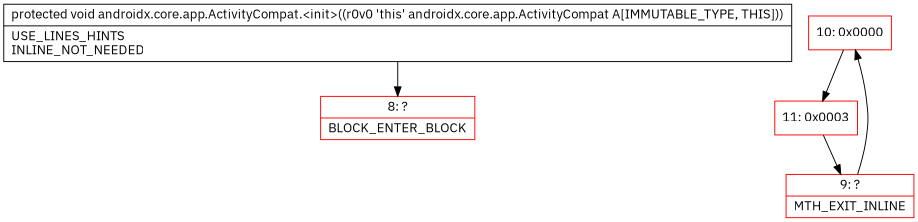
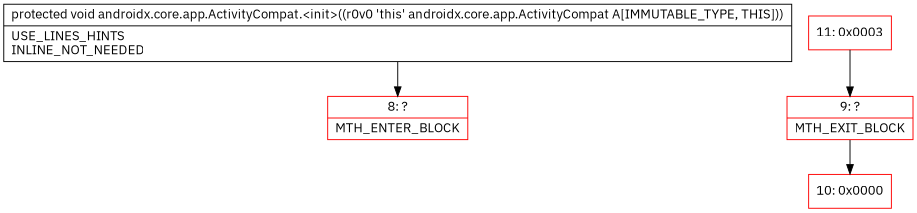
(835, 71) -> none
(398, 128) -> (398, 128)
(850, 206) -> (850, 128)
